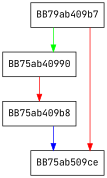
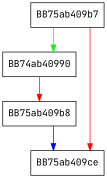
(67, 15) -> (67, 15)
(39, 64) -> (39, 64)
(67, 163) -> (67, 163)
